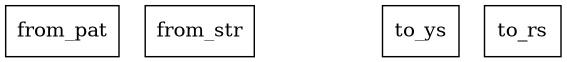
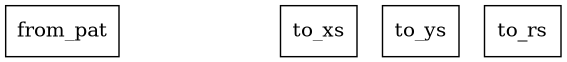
(200, 31) -> none
none -> (319, 31)
